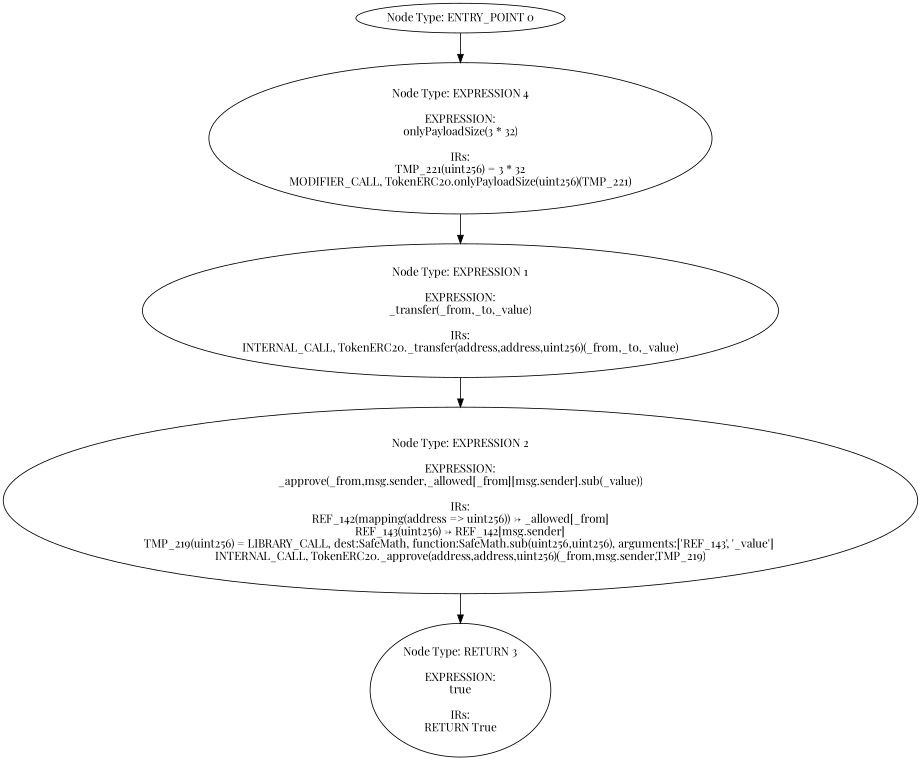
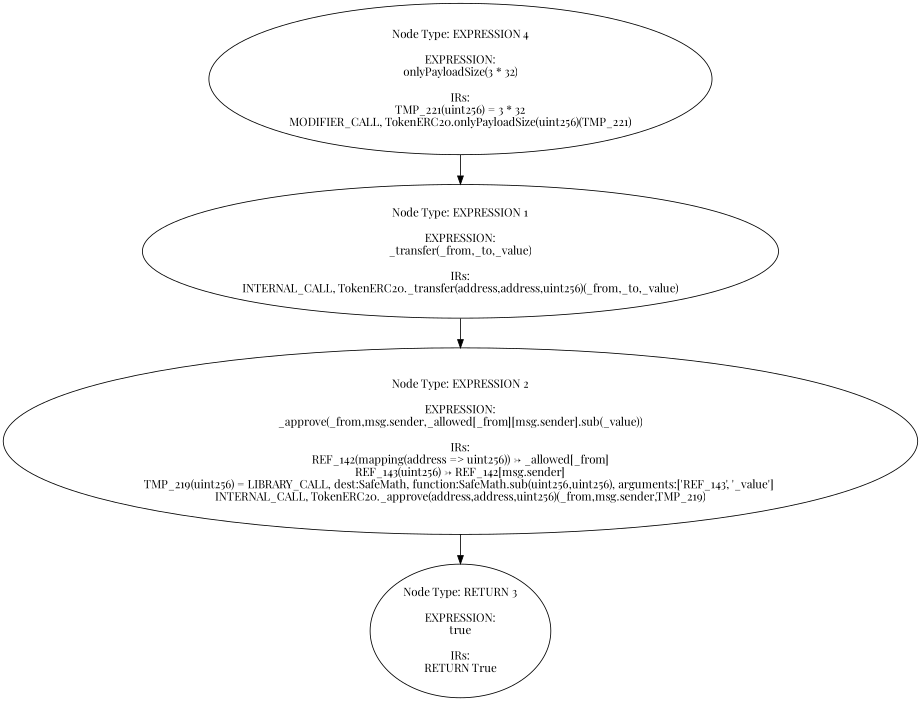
(460, 18) -> none
